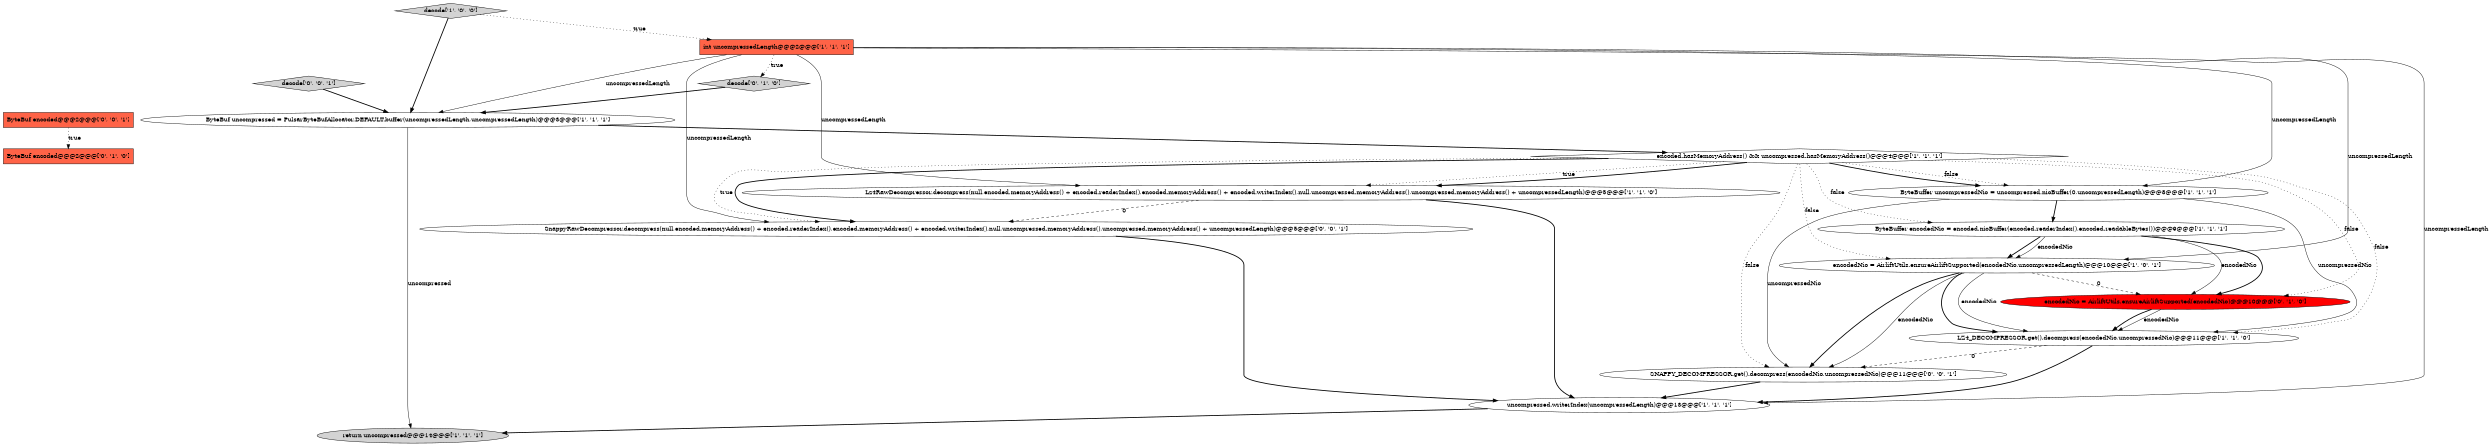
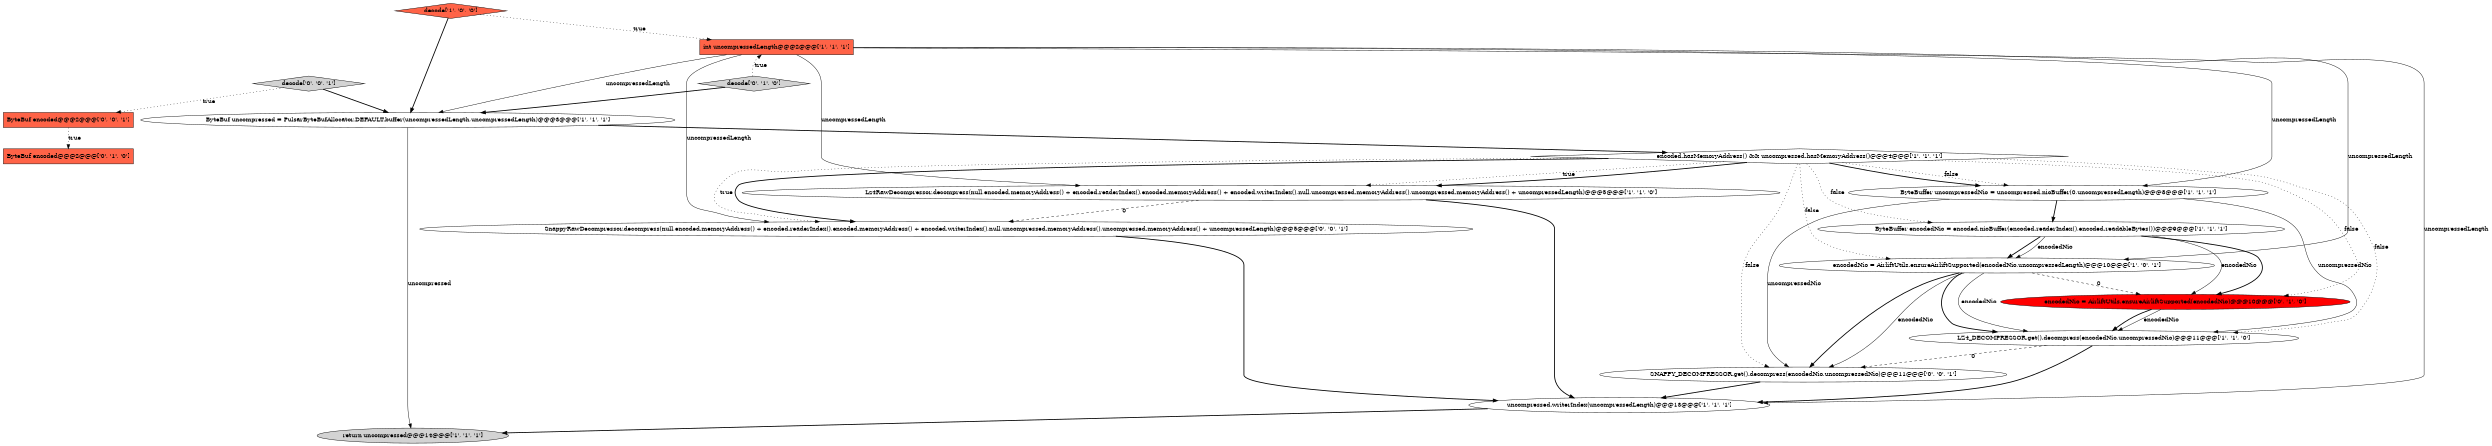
(451, 11) -> (451, 11)
(770, 65) -> (753, 66)
none -> (202, 100)
